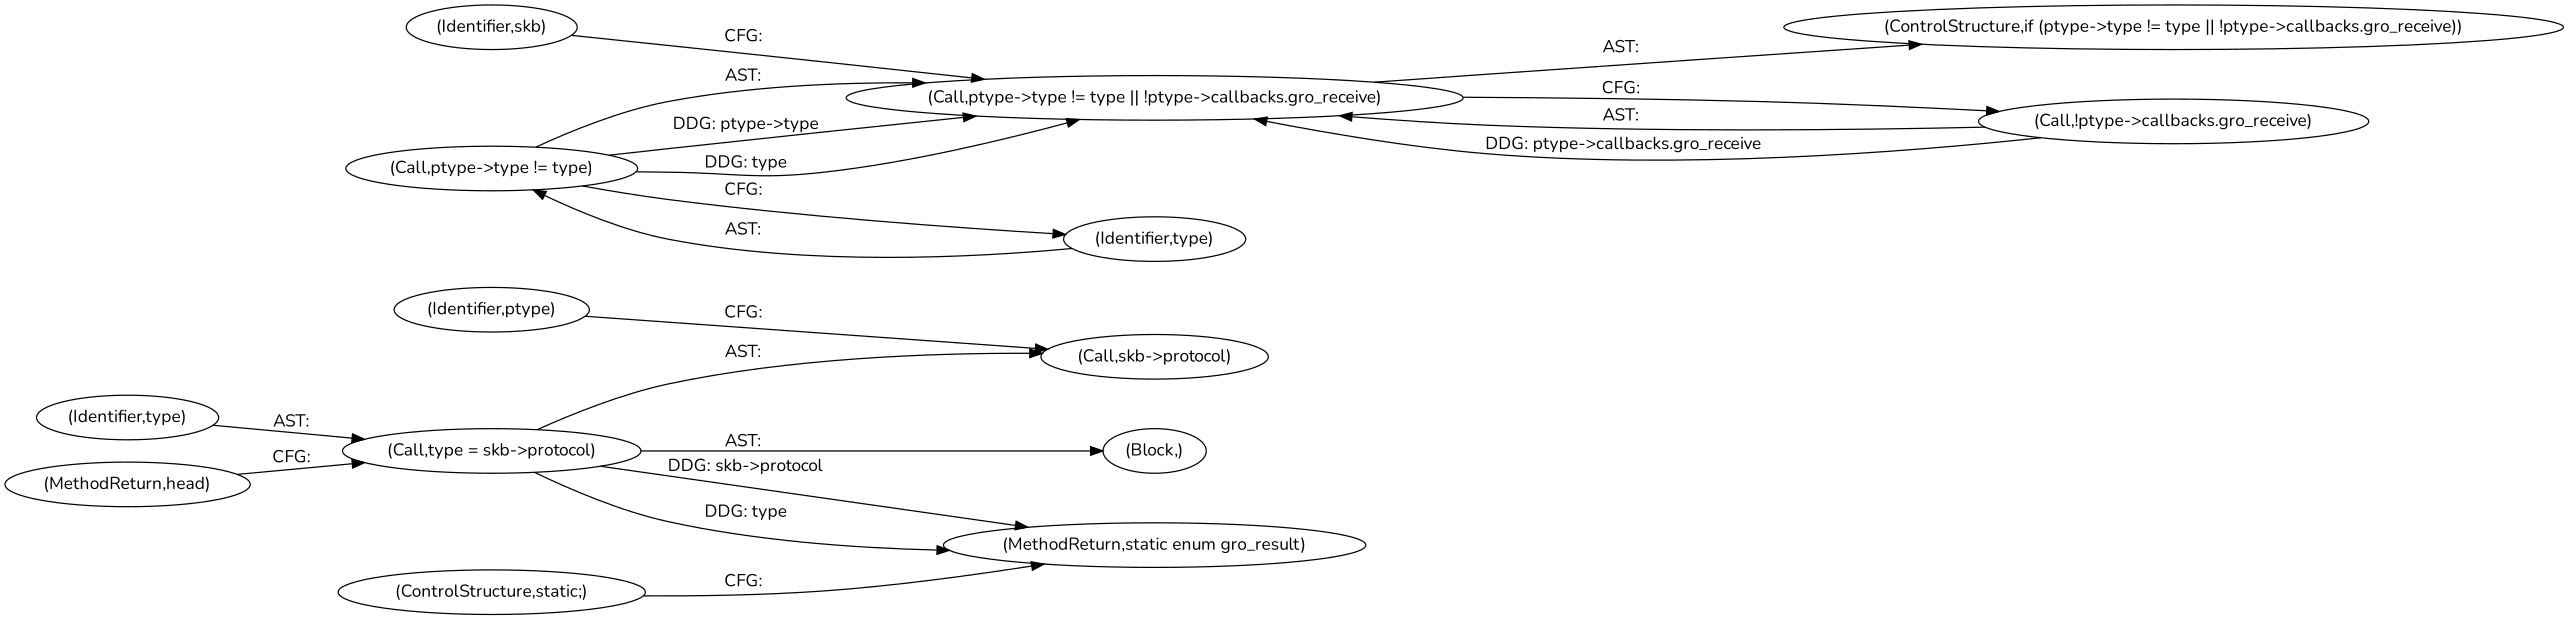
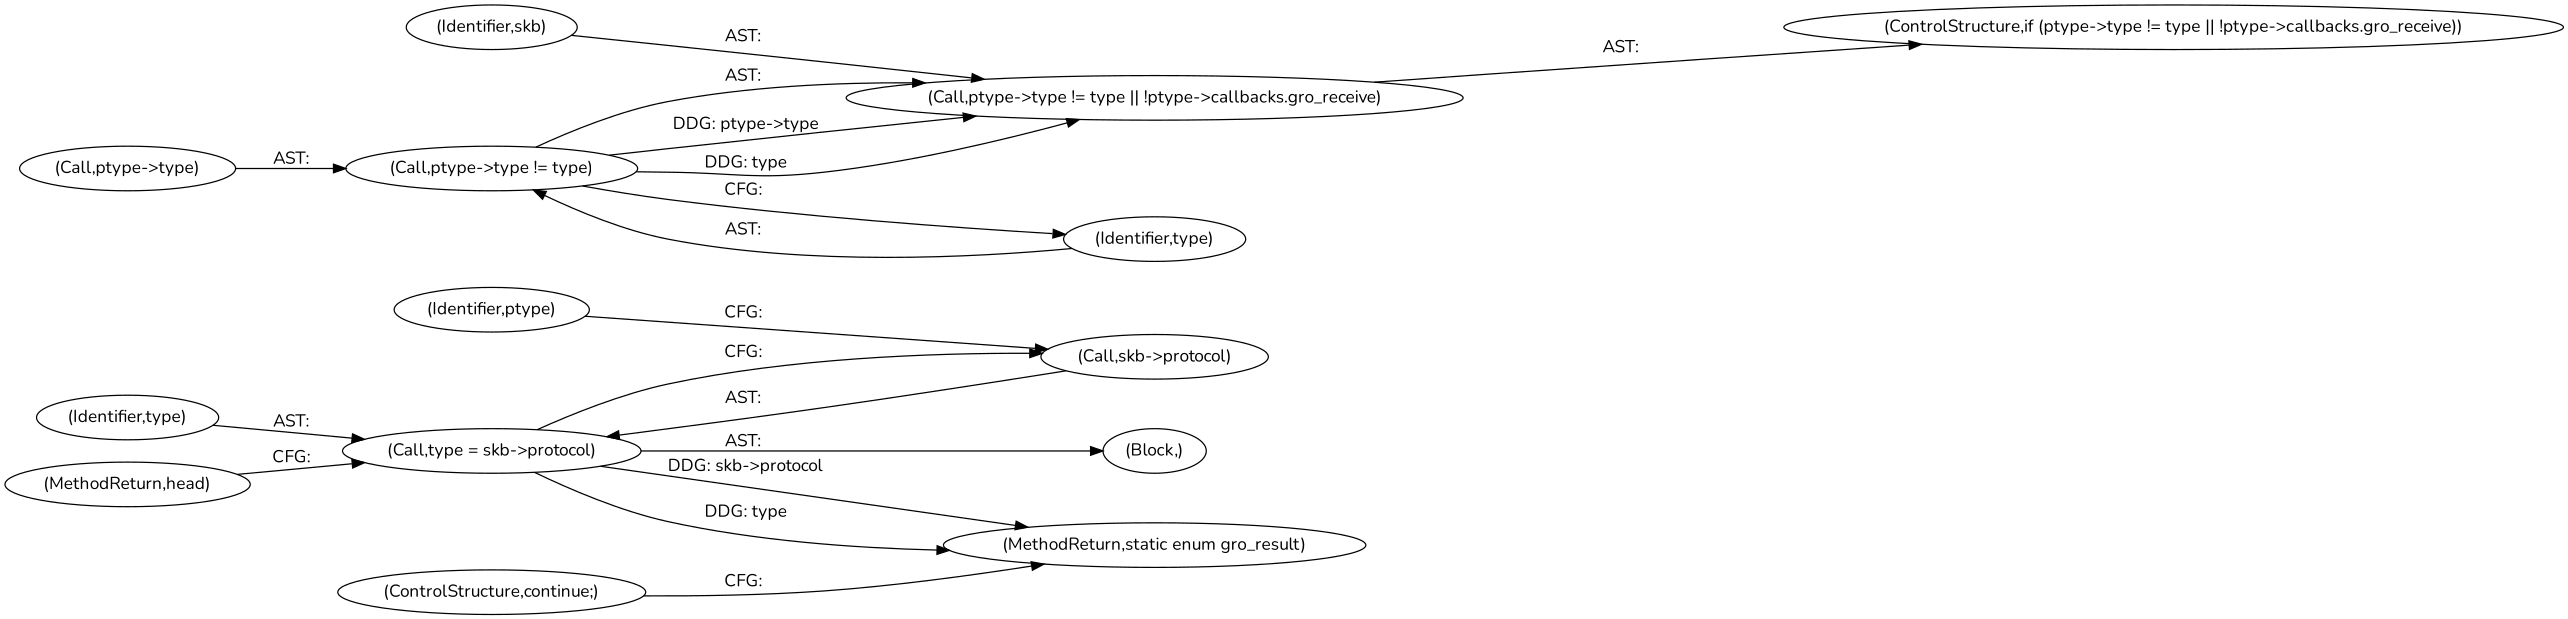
(746, 37) -> (746, 37)
(2174, 121) -> none
none -> (128, 168)
(746, 352) -> (746, 352)
none -> (843, 405)
(492, 592) -> (492, 592)
